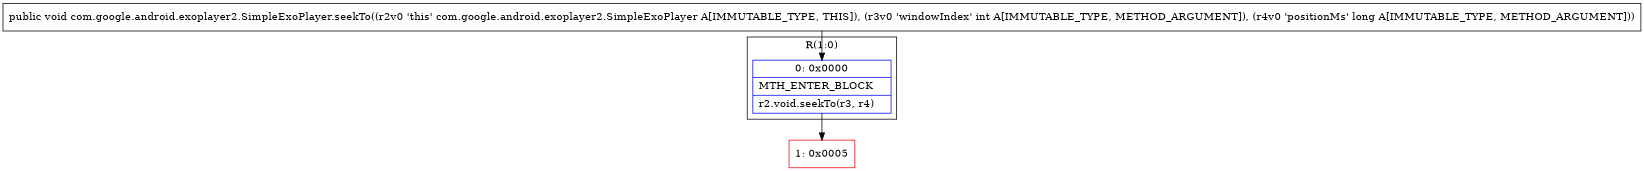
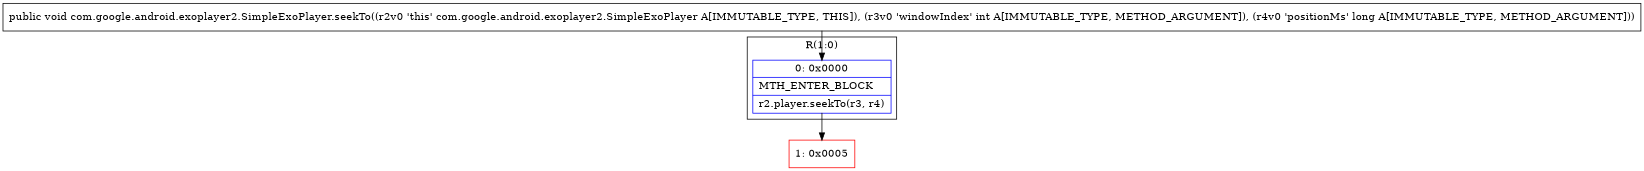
(817, 104) -> (822, 104)
